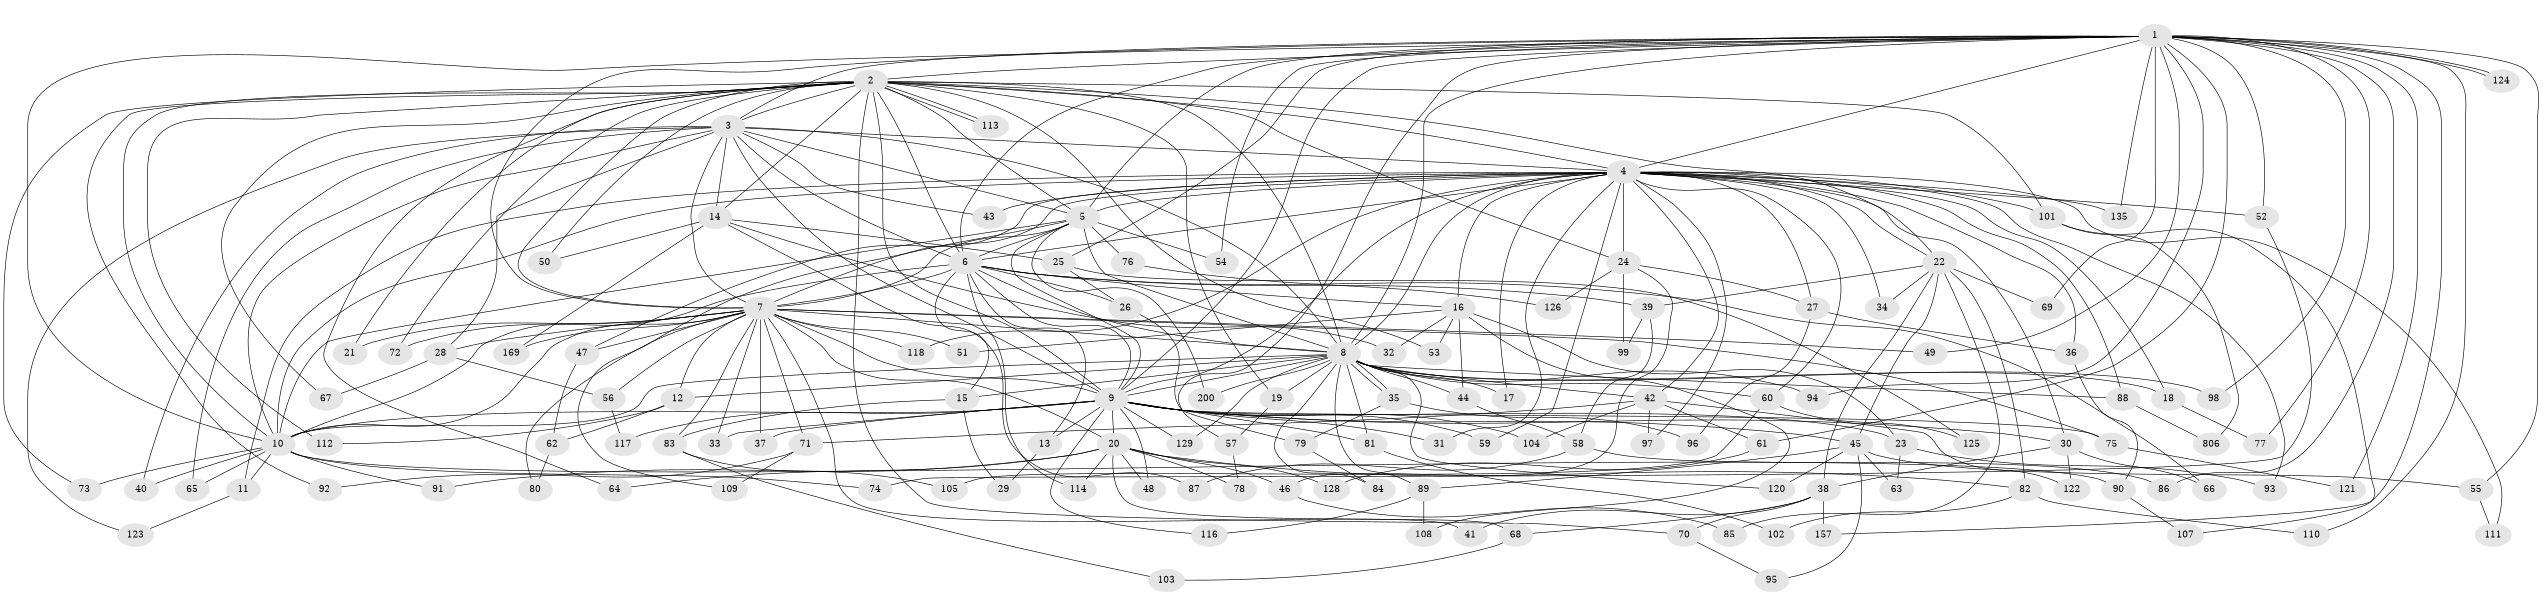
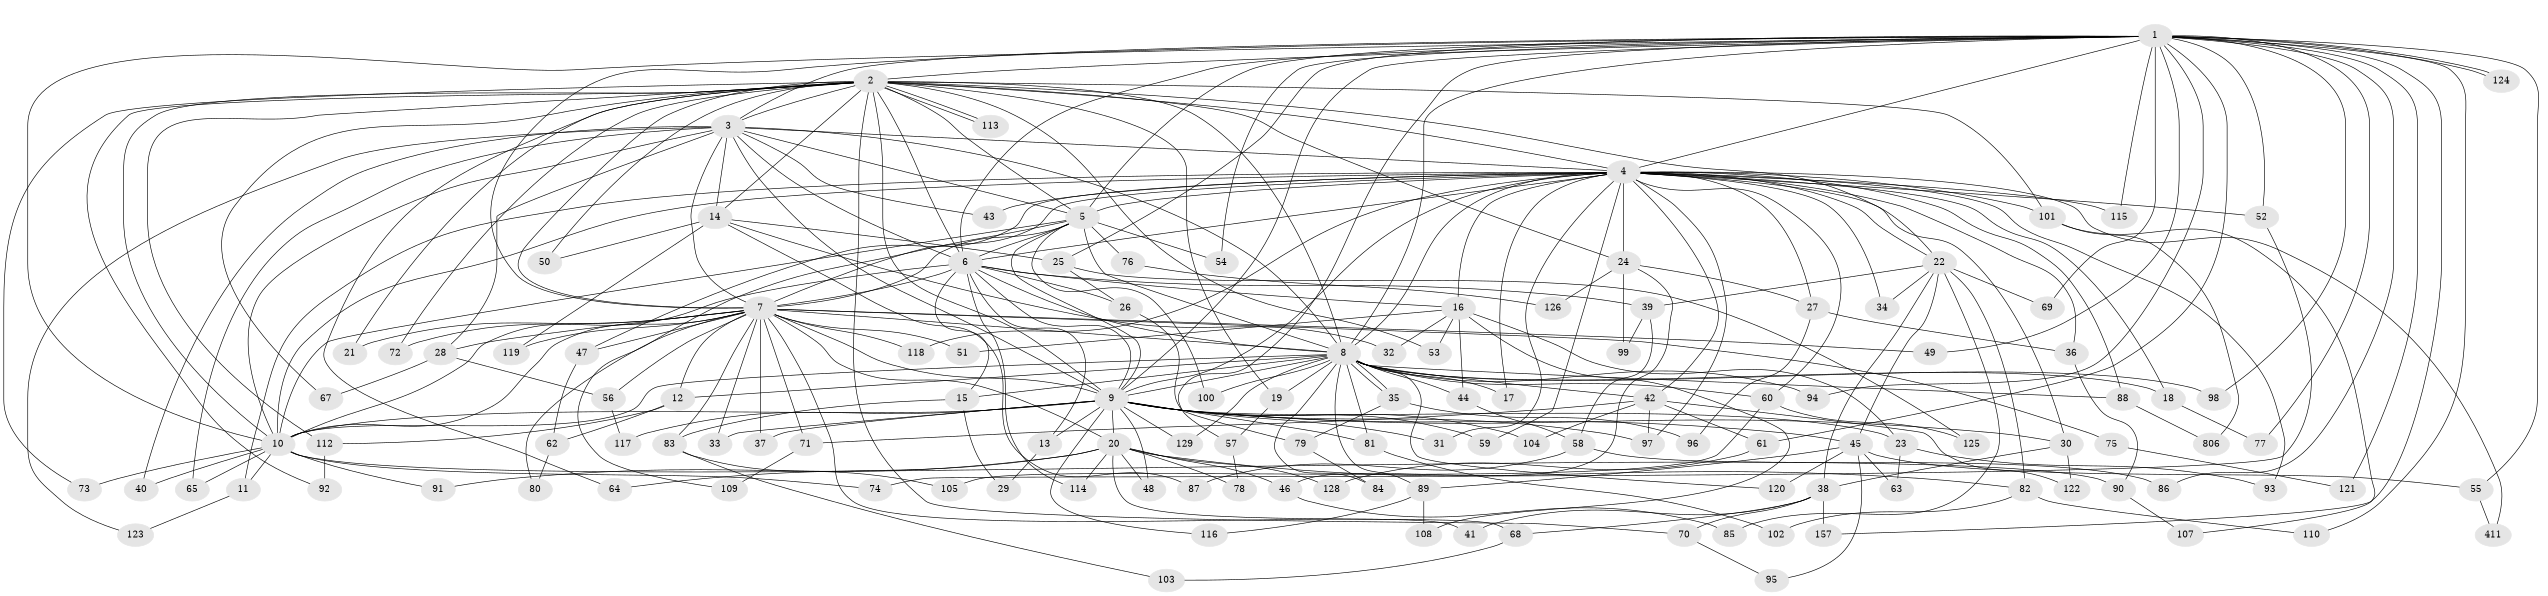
(2119, 217) -> (2119, 217)
(511, 354) -> (511, 354)
(1206, 399) -> (1206, 399)
(1614, 416) -> (1380, 419)
(454, 476) -> (325, 468)
(2209, 490) -> none
(2493, 535) -> (2493, 535)
